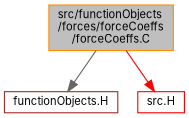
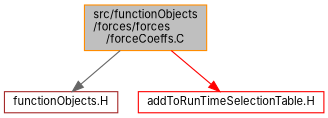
(111, 28) -> (146, 28)
(161, 102) -> (231, 102)
